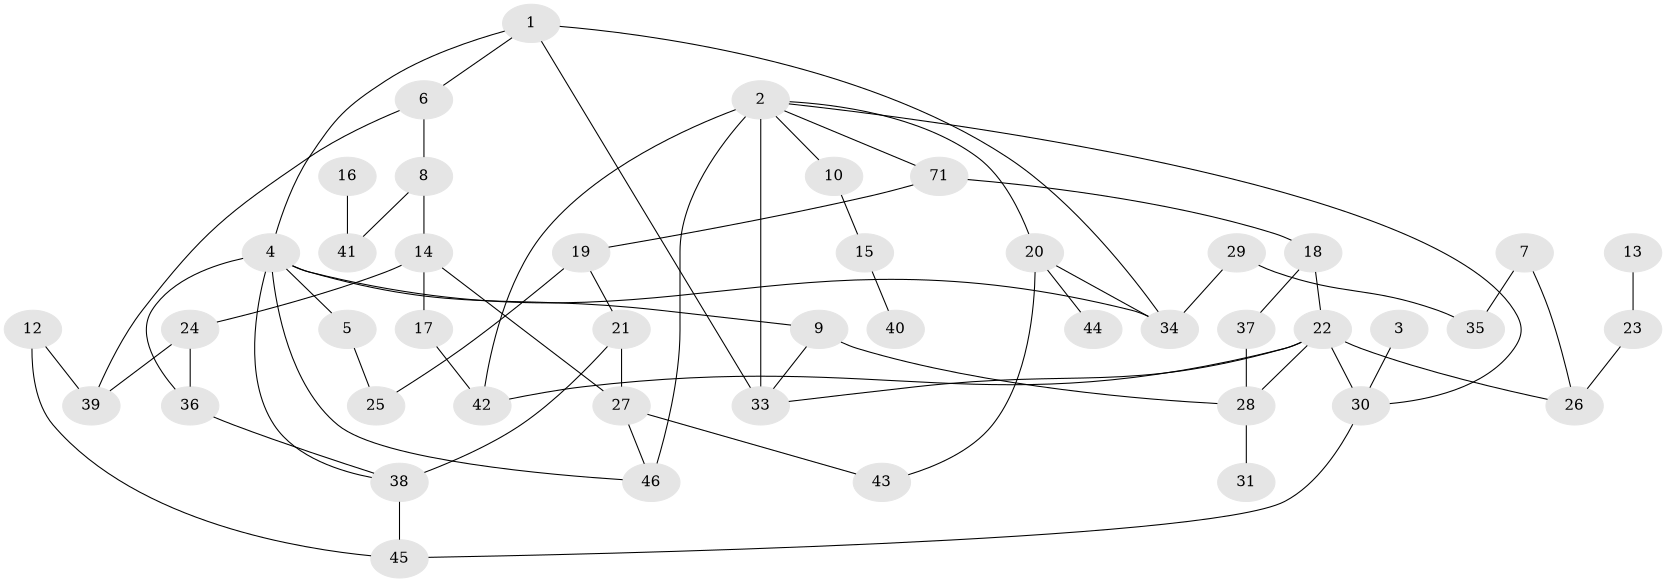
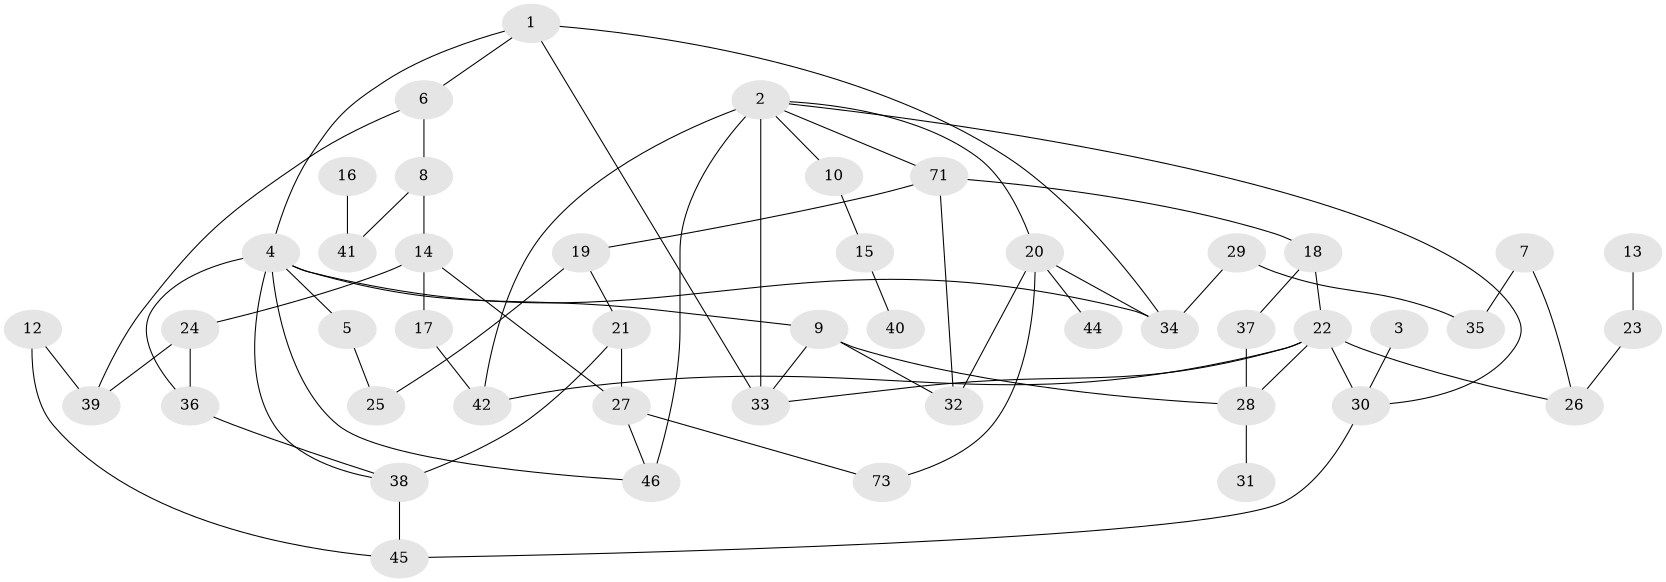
none -> (954, 406)
(882, 482) -> (882, 482)
